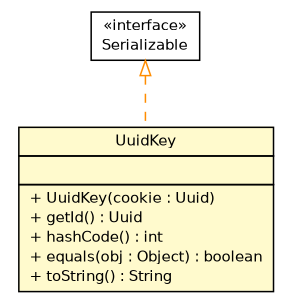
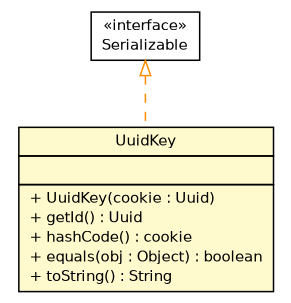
(96, 237) -> (112, 237)
